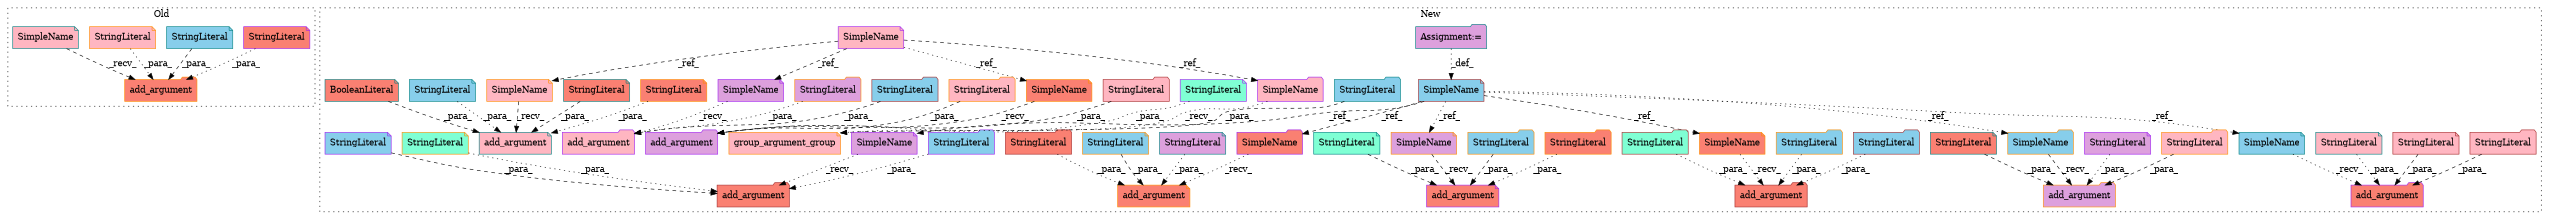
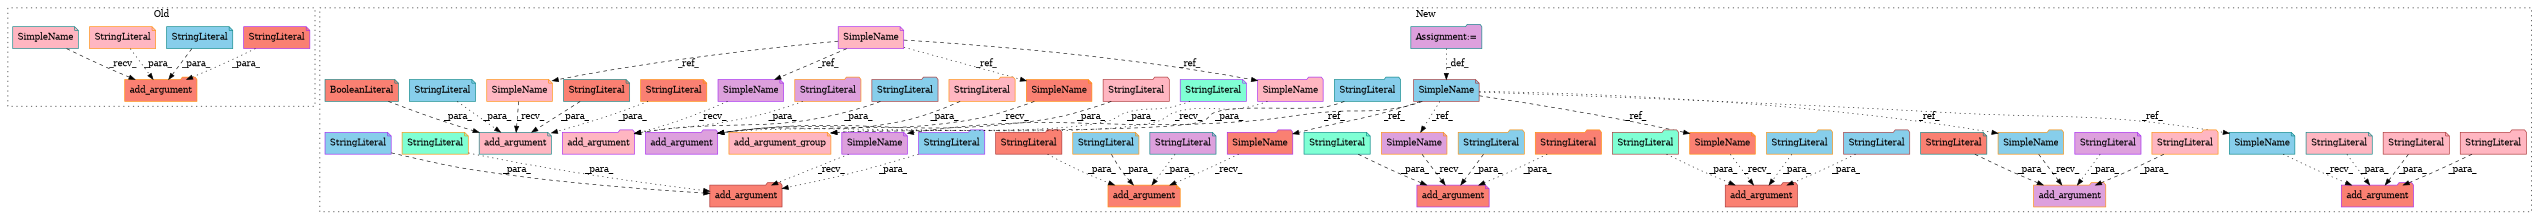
(785, 143) -> (780, 143)
